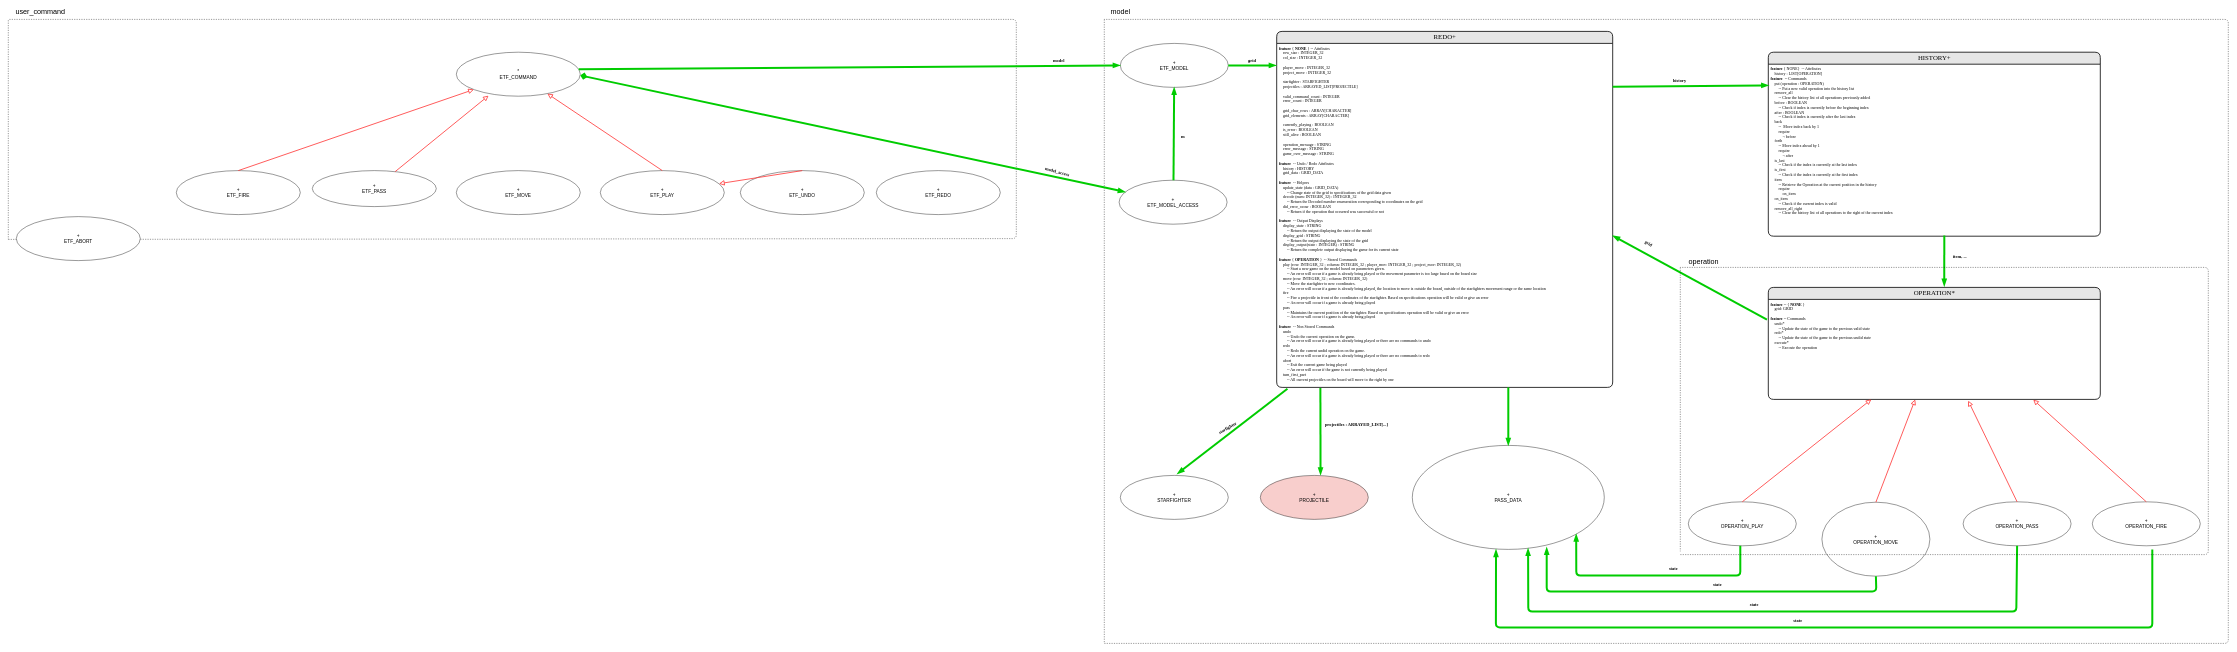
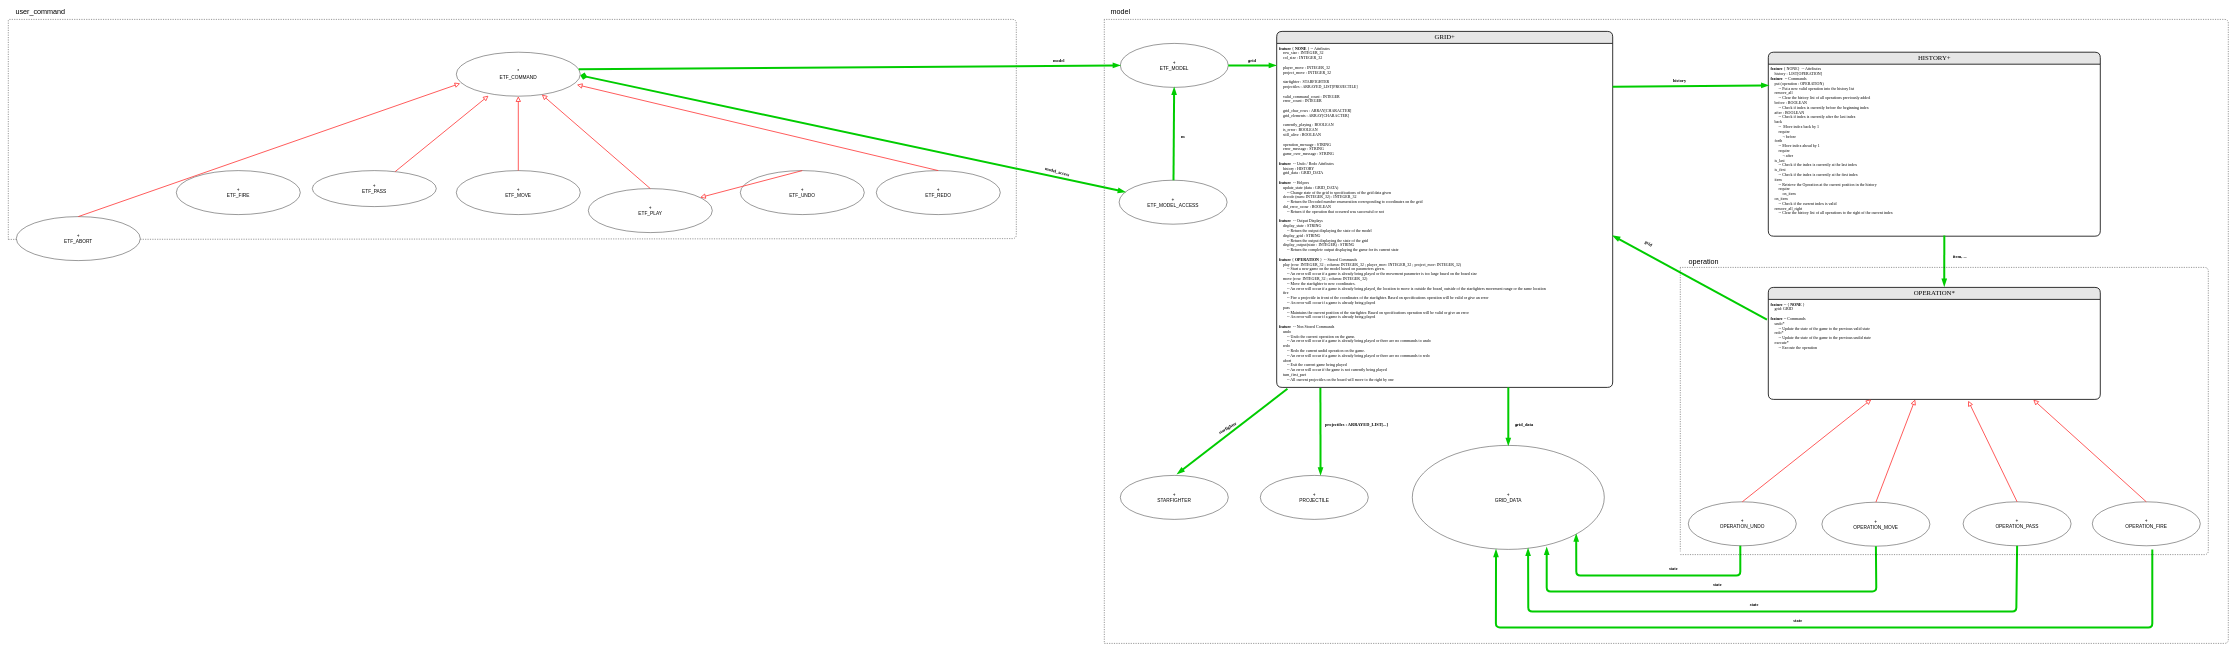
(1445, 37) -> (1445, 37)
none -> (760, 128)
(353, 131) -> none
none -> (518, 137)
none -> (266, 151)
(662, 193) -> (650, 211)
none -> (1527, 423)
(1314, 497) -> (1314, 497)
(1508, 497) -> (1508, 497)
(1742, 524) -> (1742, 524)
(1876, 539) -> (1876, 524)
